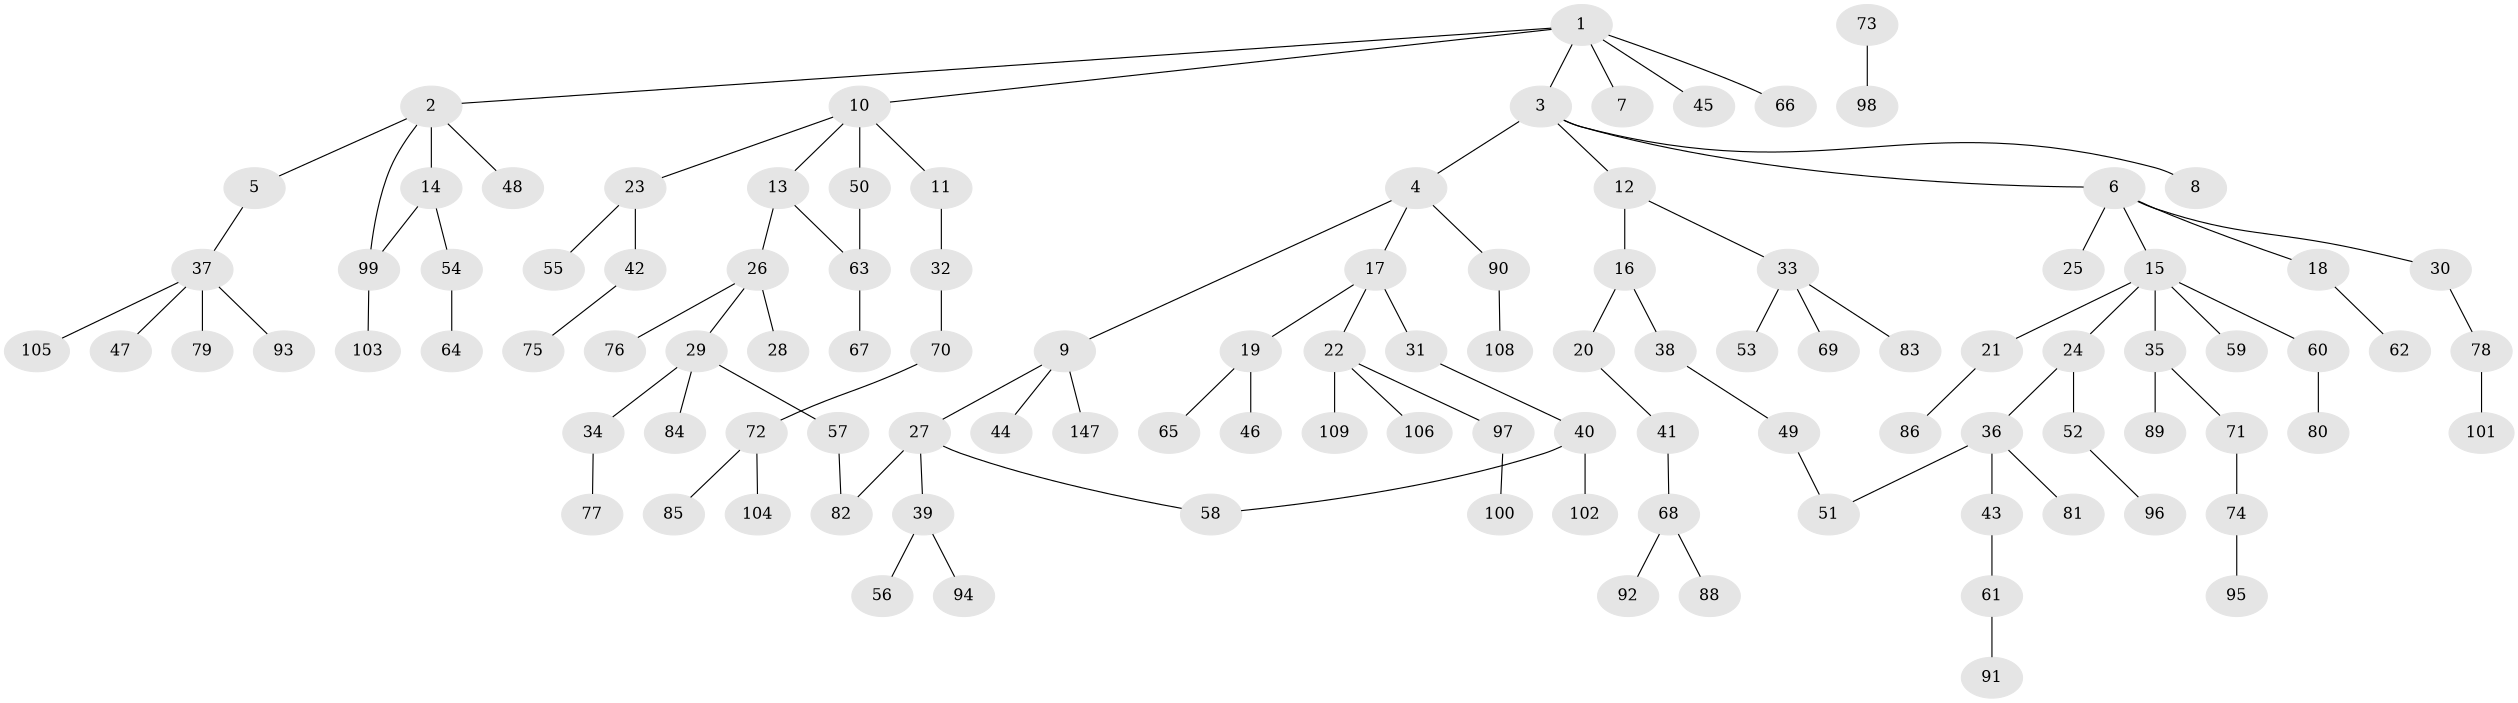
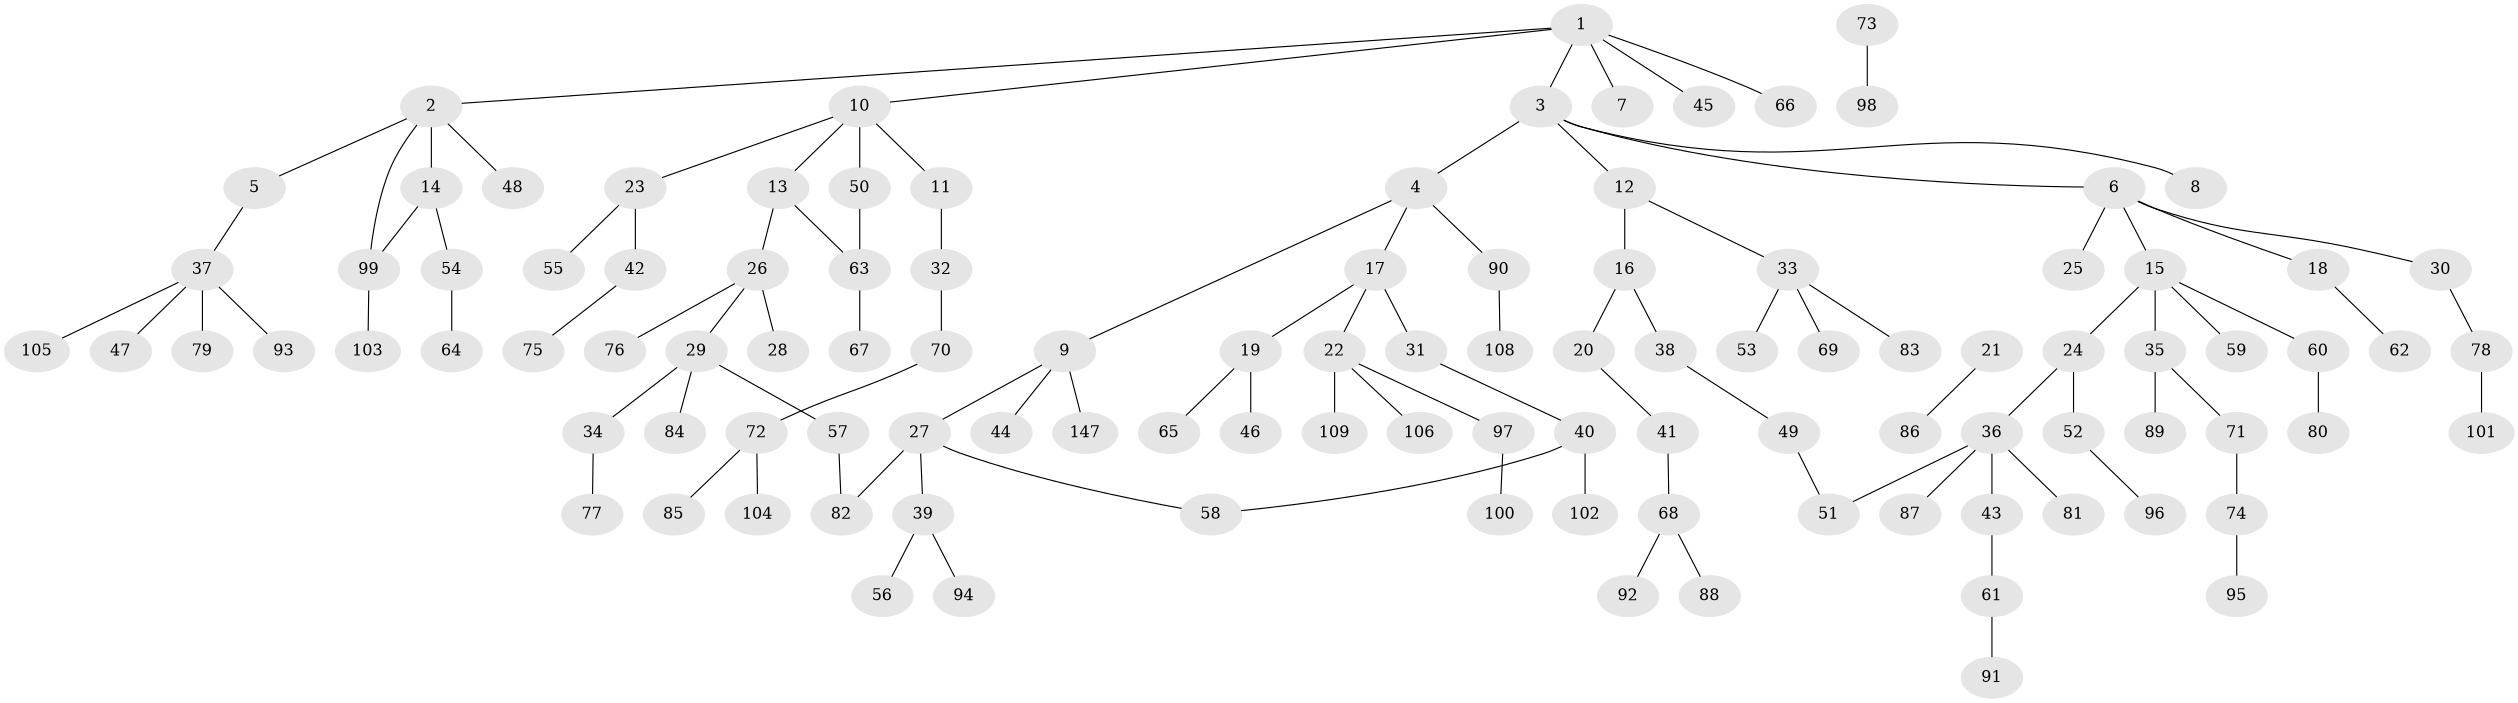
(2074, 311) -> none
none -> (1910, 515)
